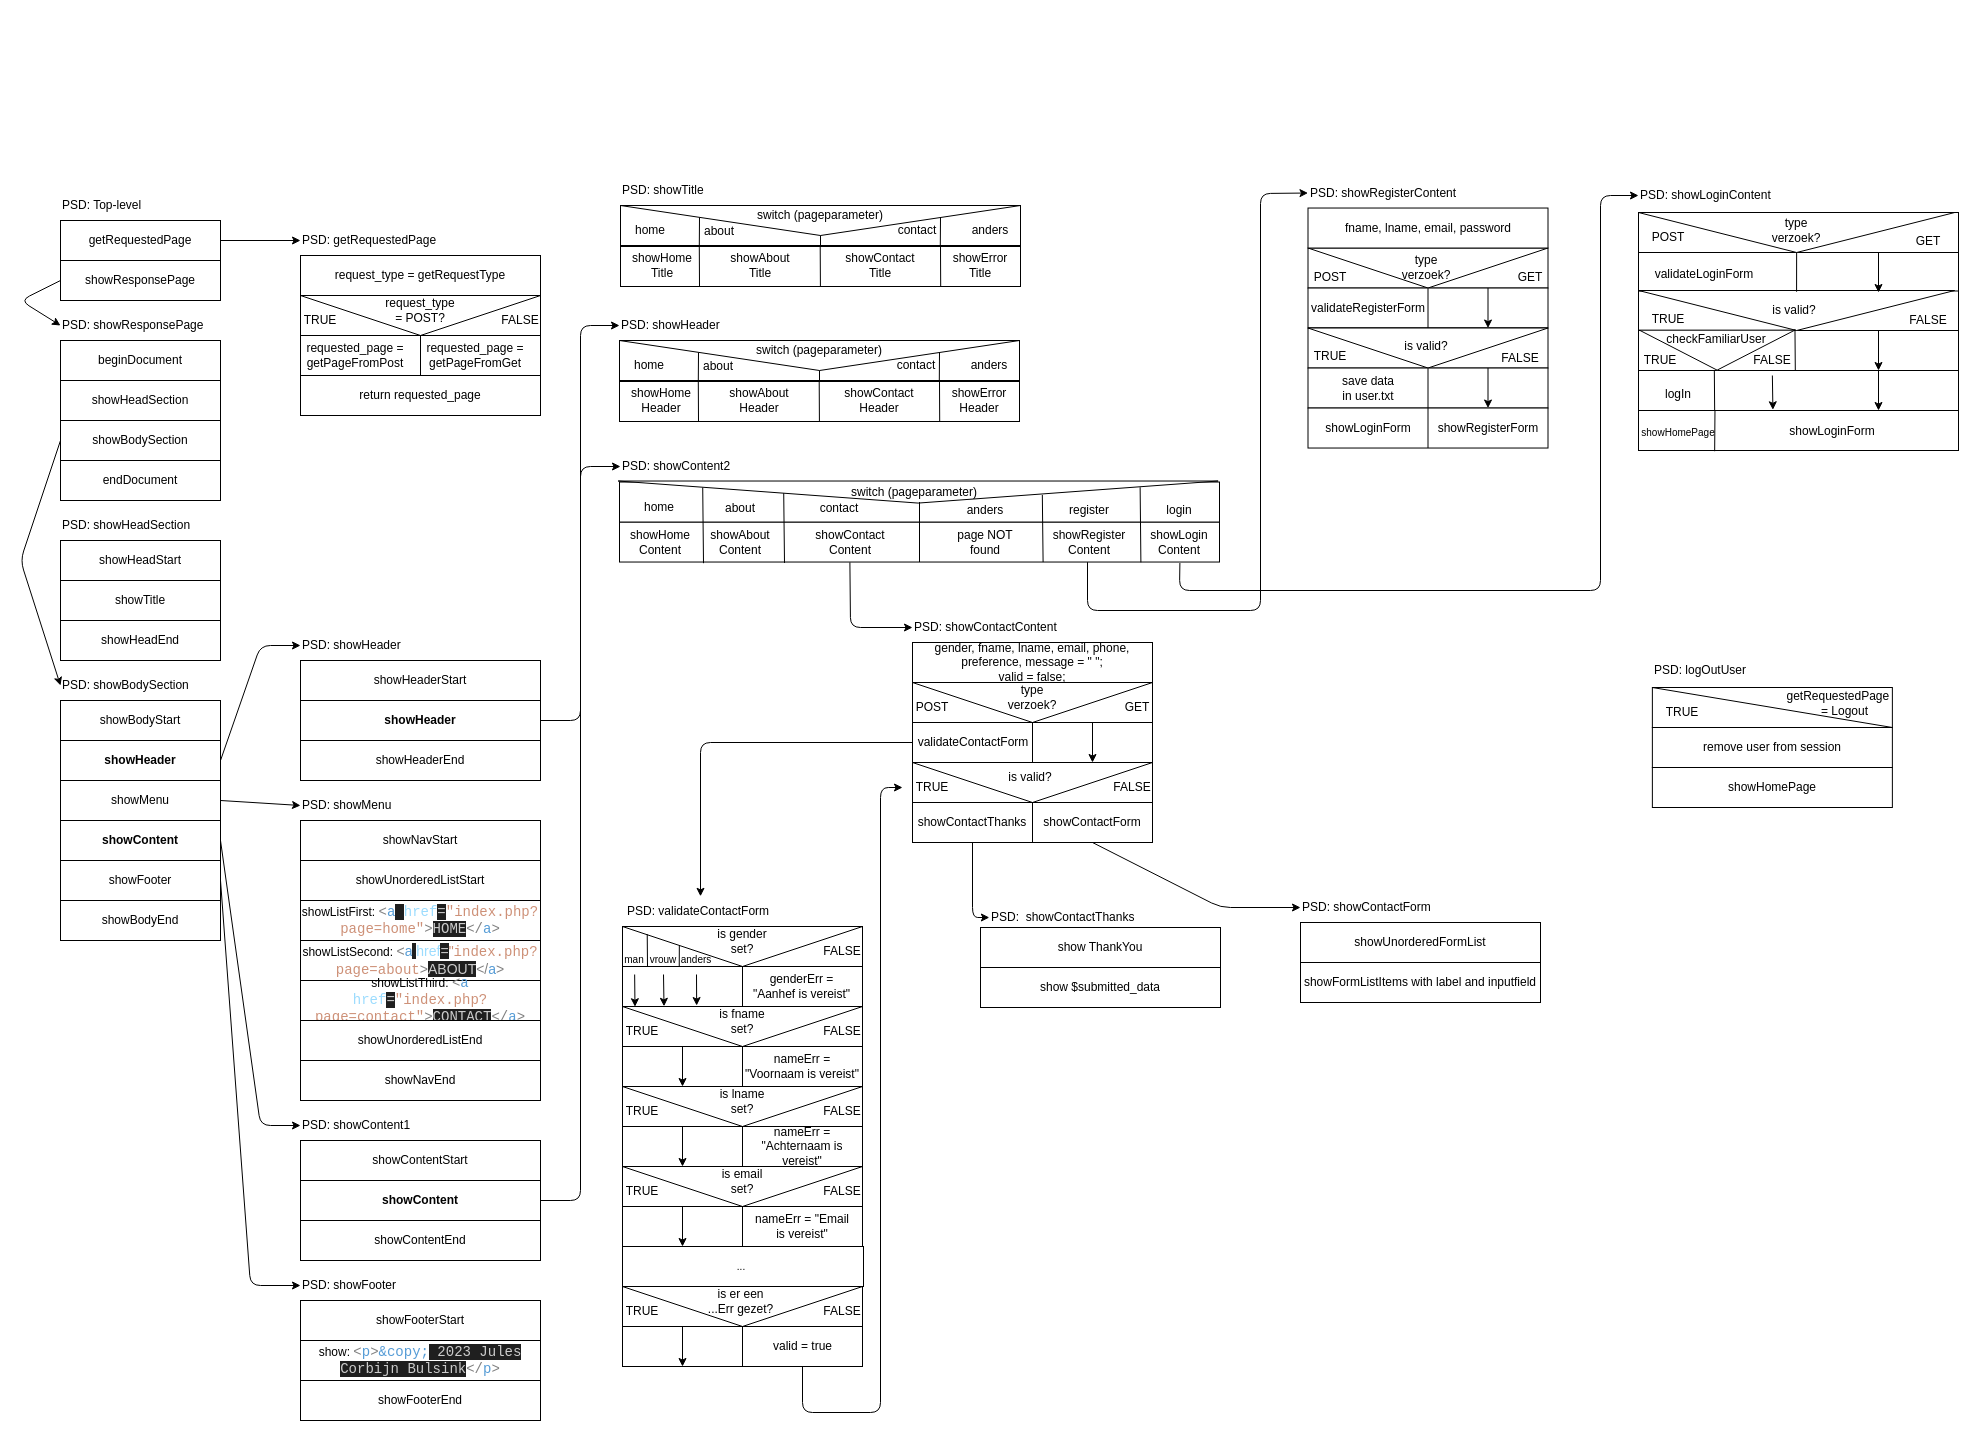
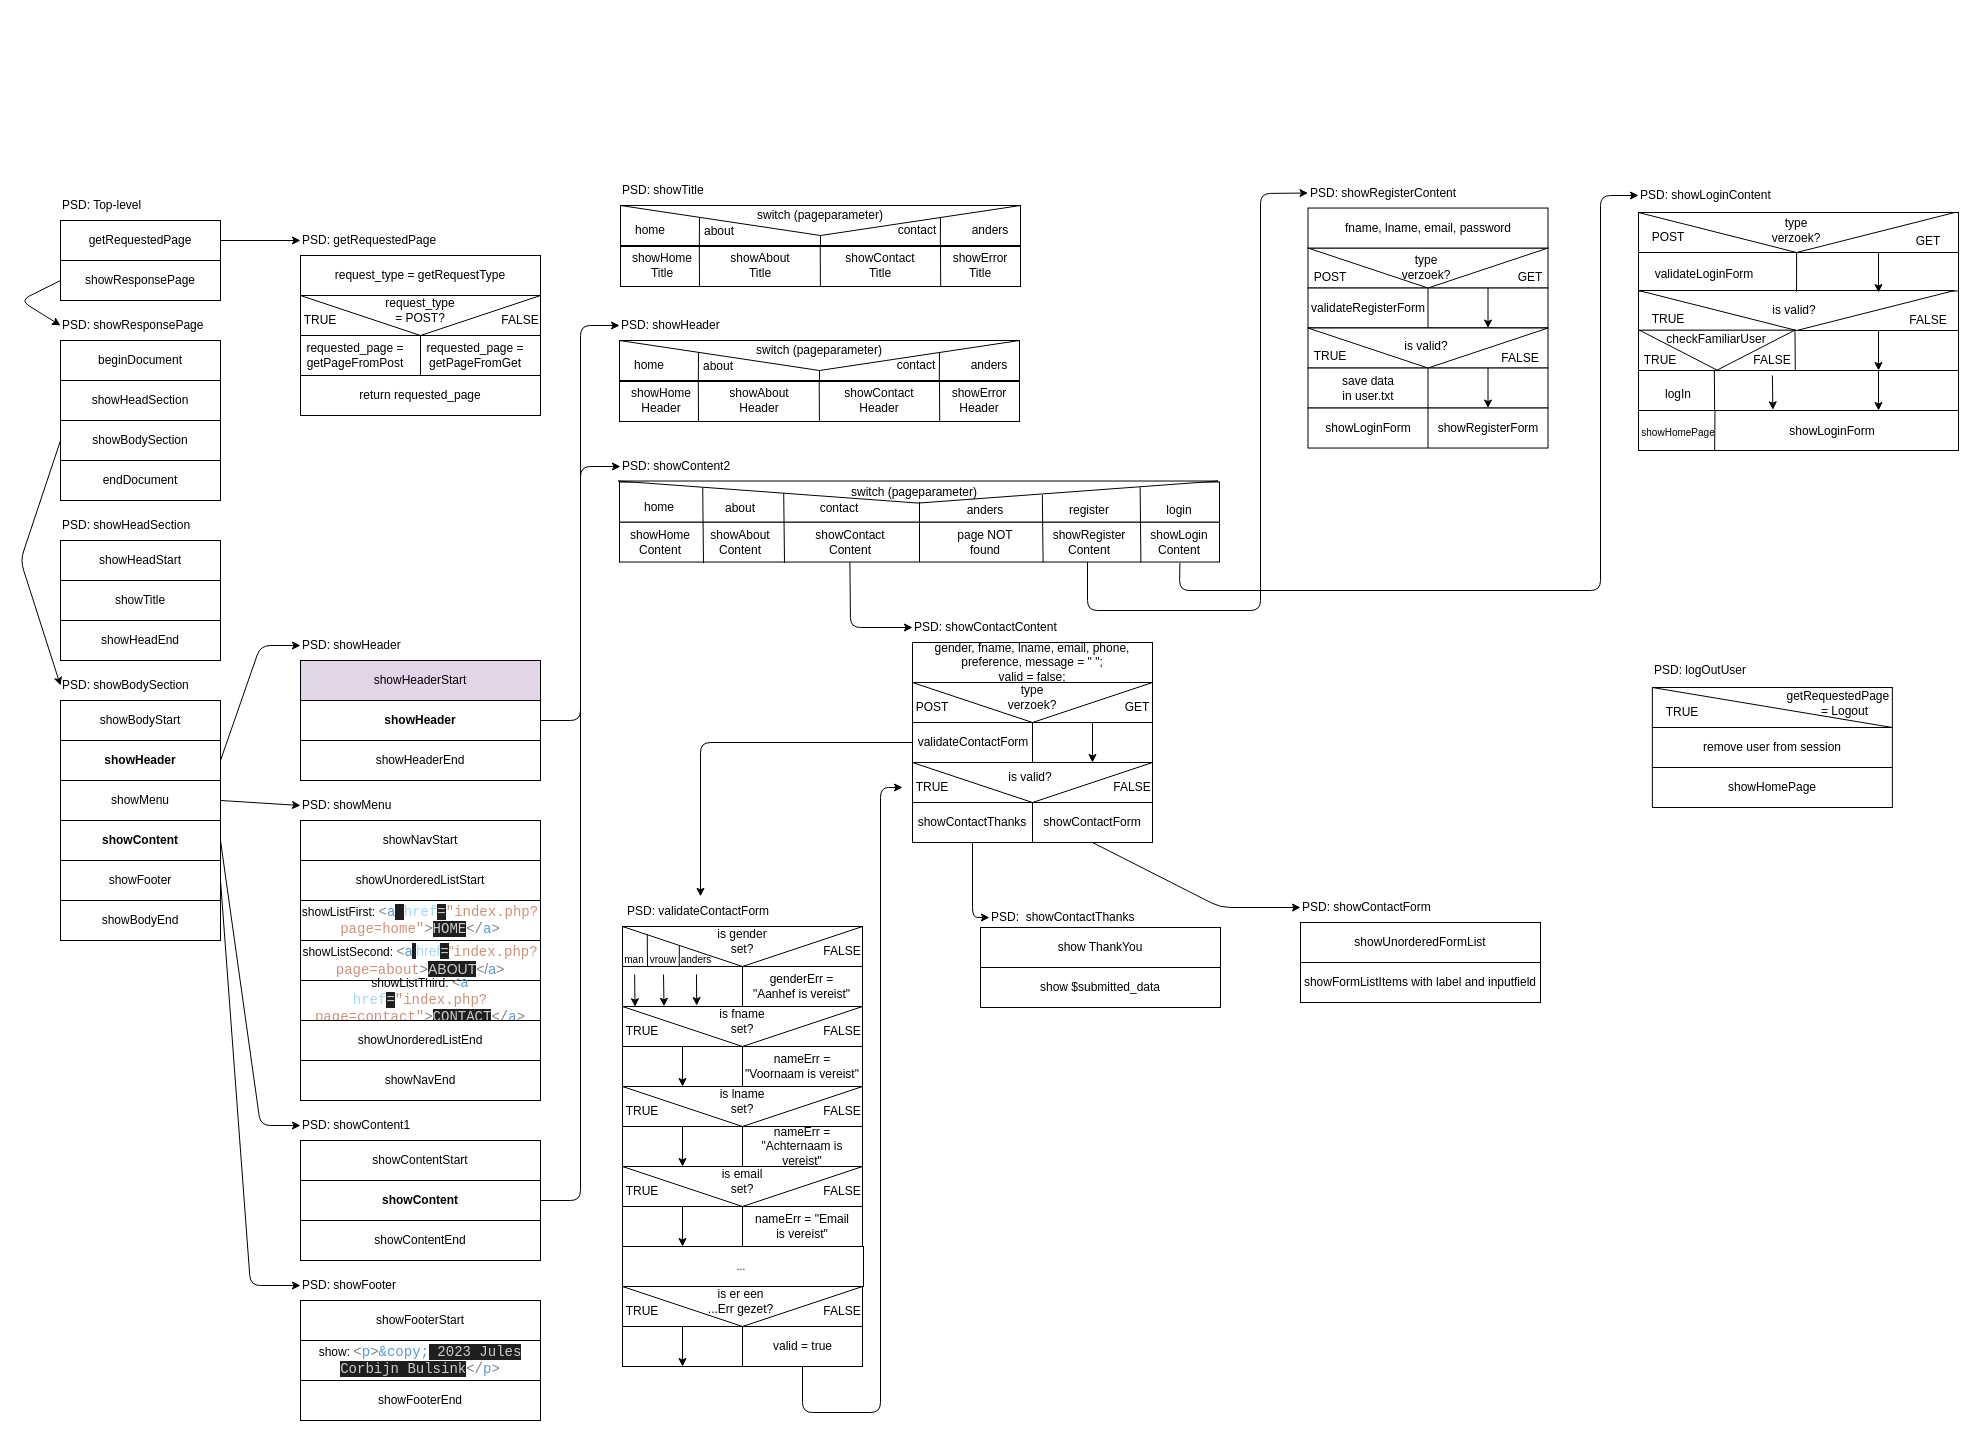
(421, 681) -> (421, 681)
